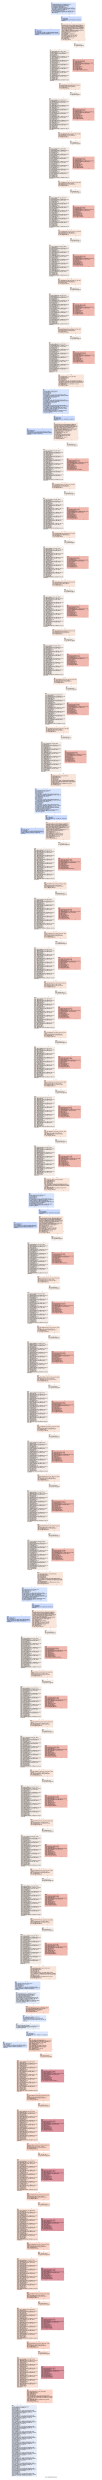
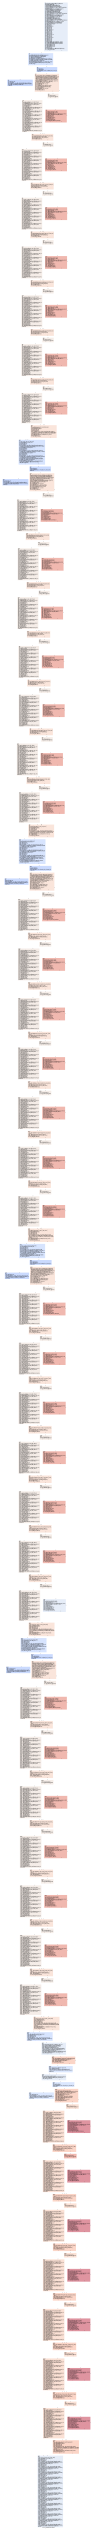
none -> (56, 27)
(63, 1555) -> (54, 1606)
(44, 2105) -> (70, 2156)
